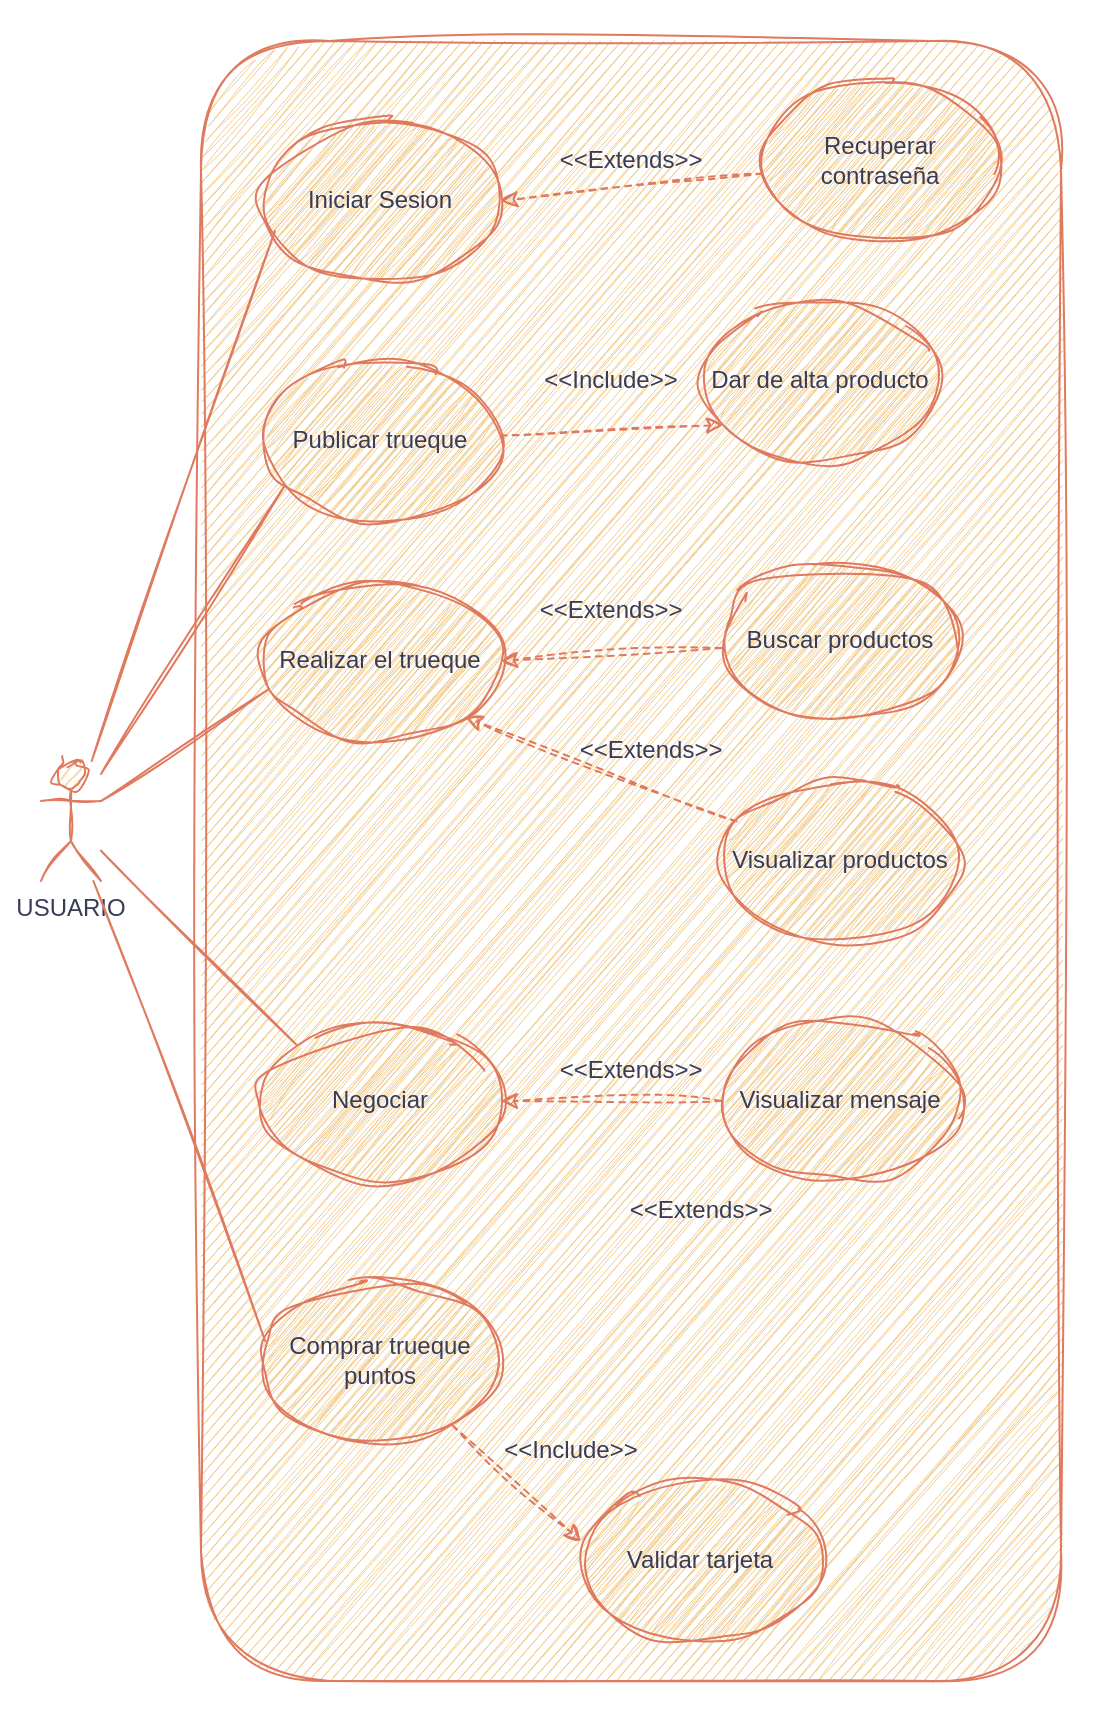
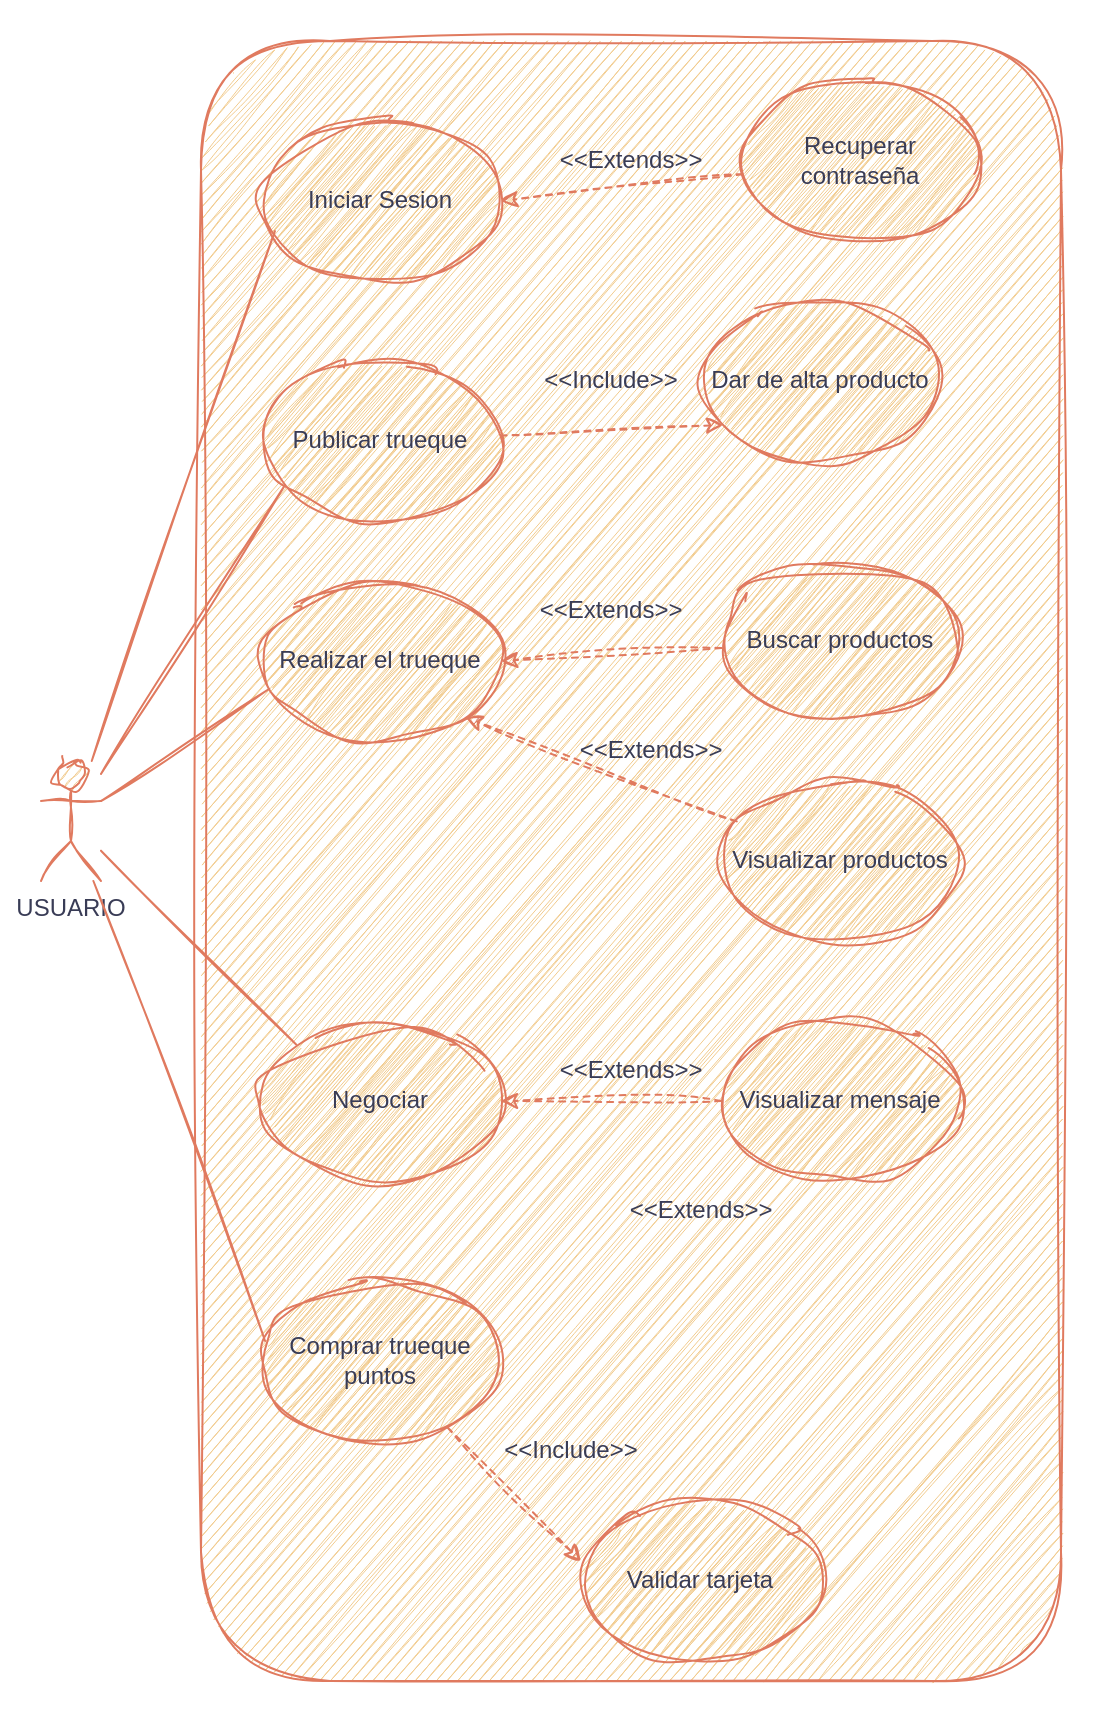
(881, 161) -> (861, 161)
(701, 1561) -> (701, 1581)
